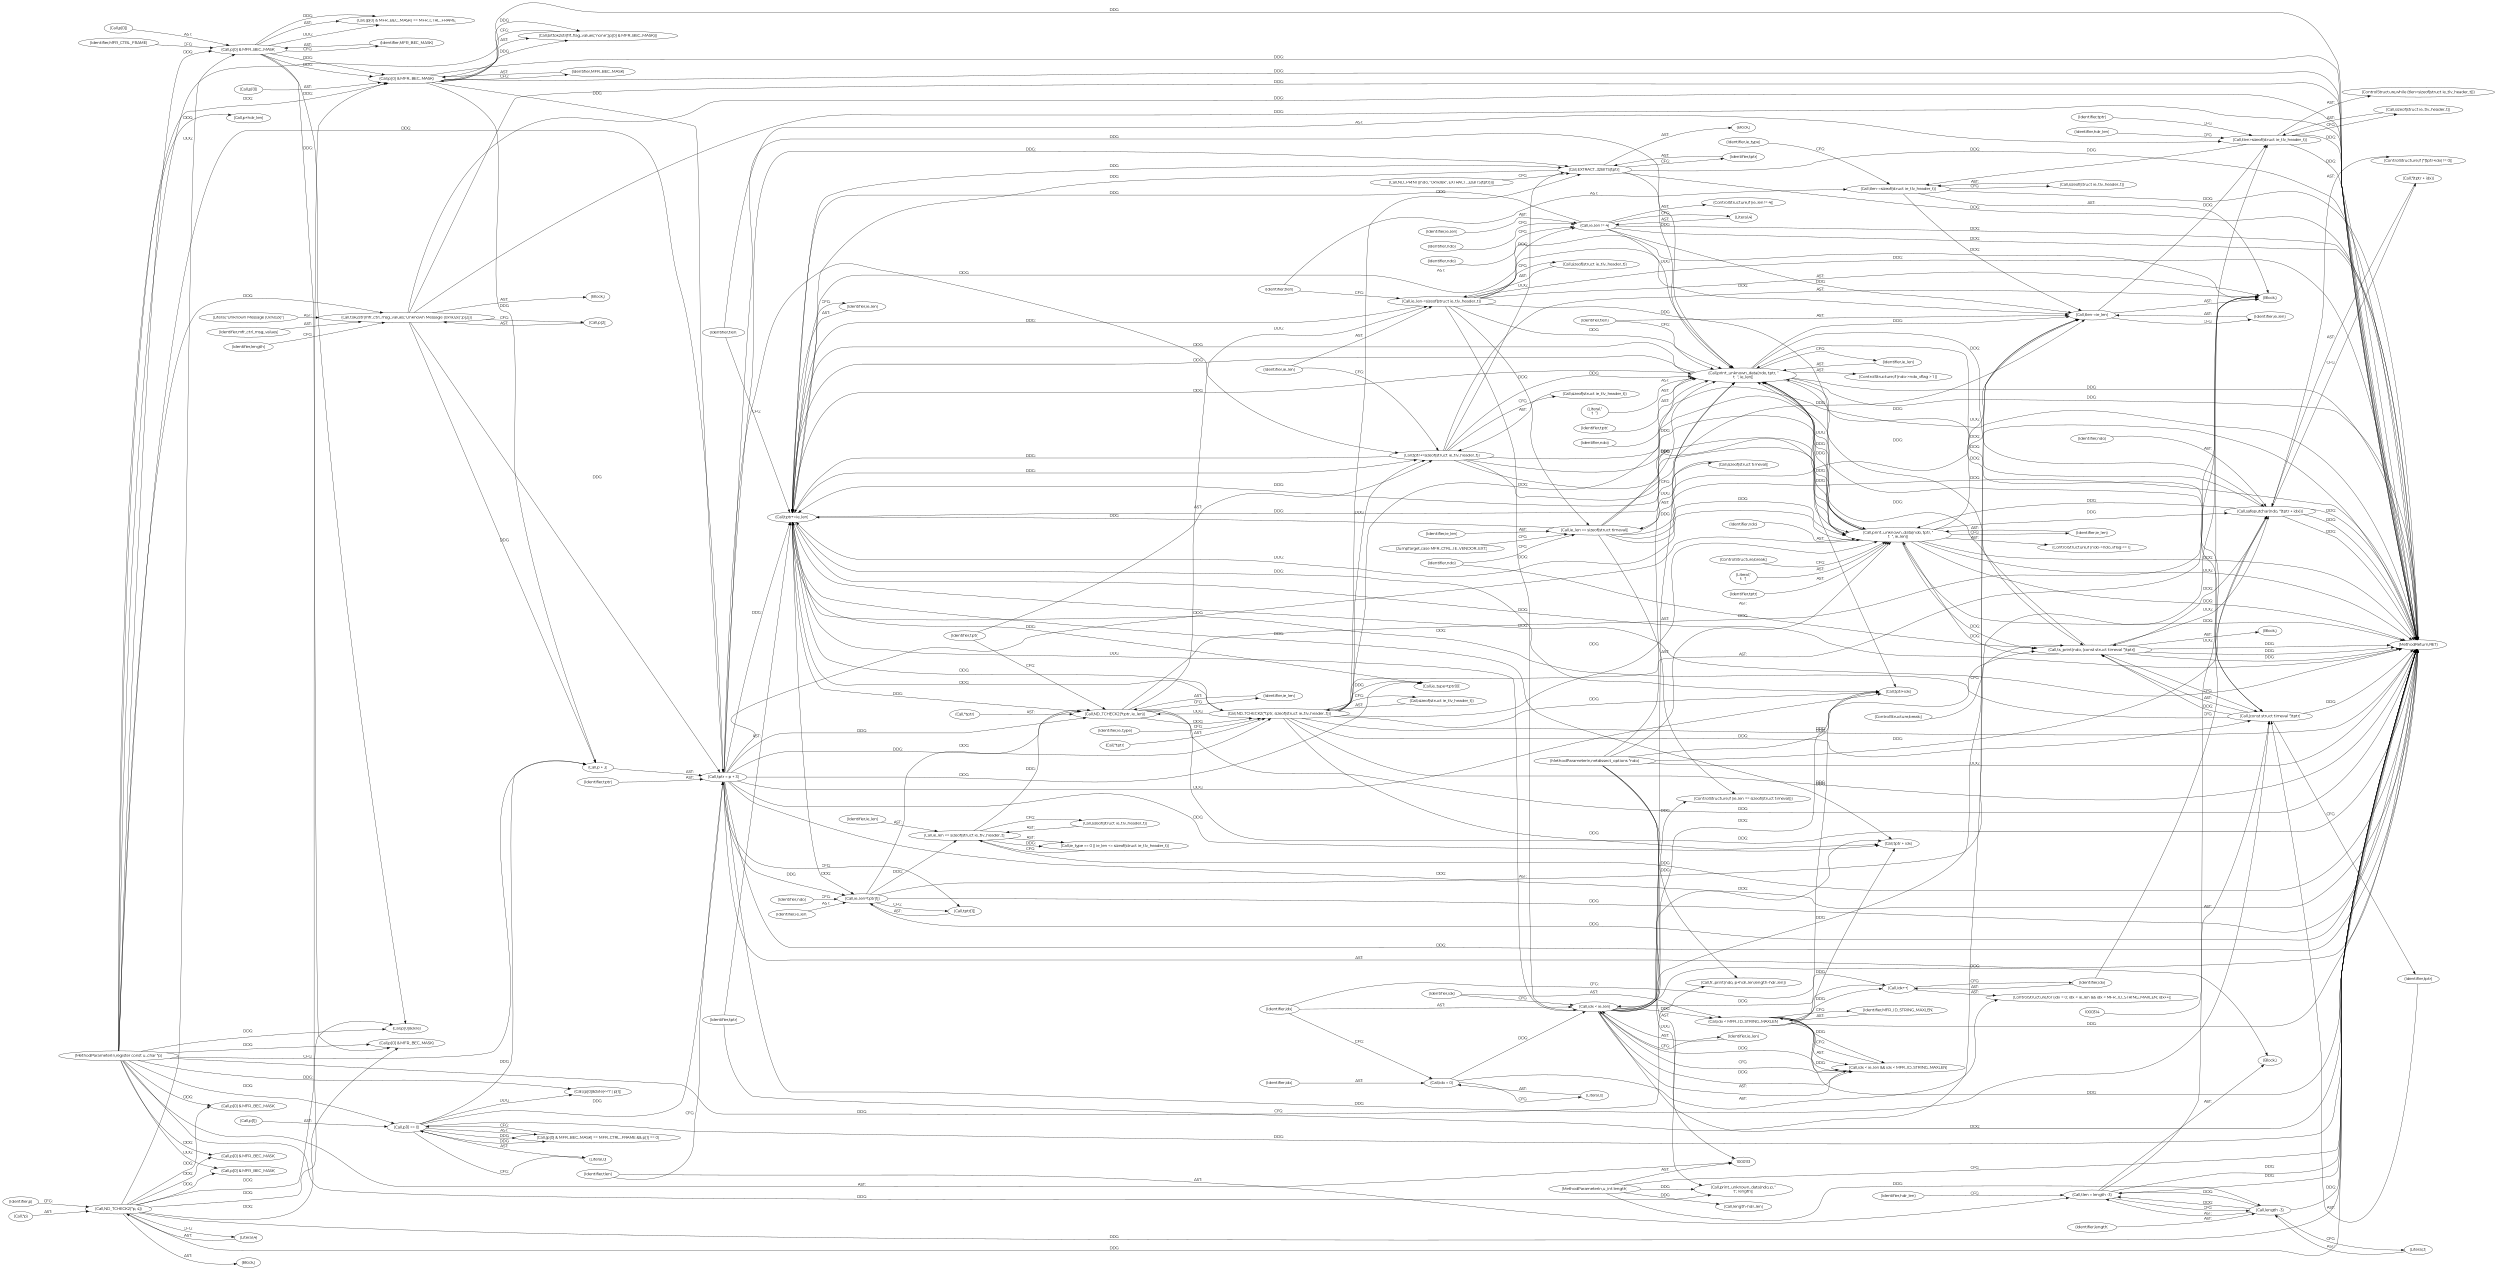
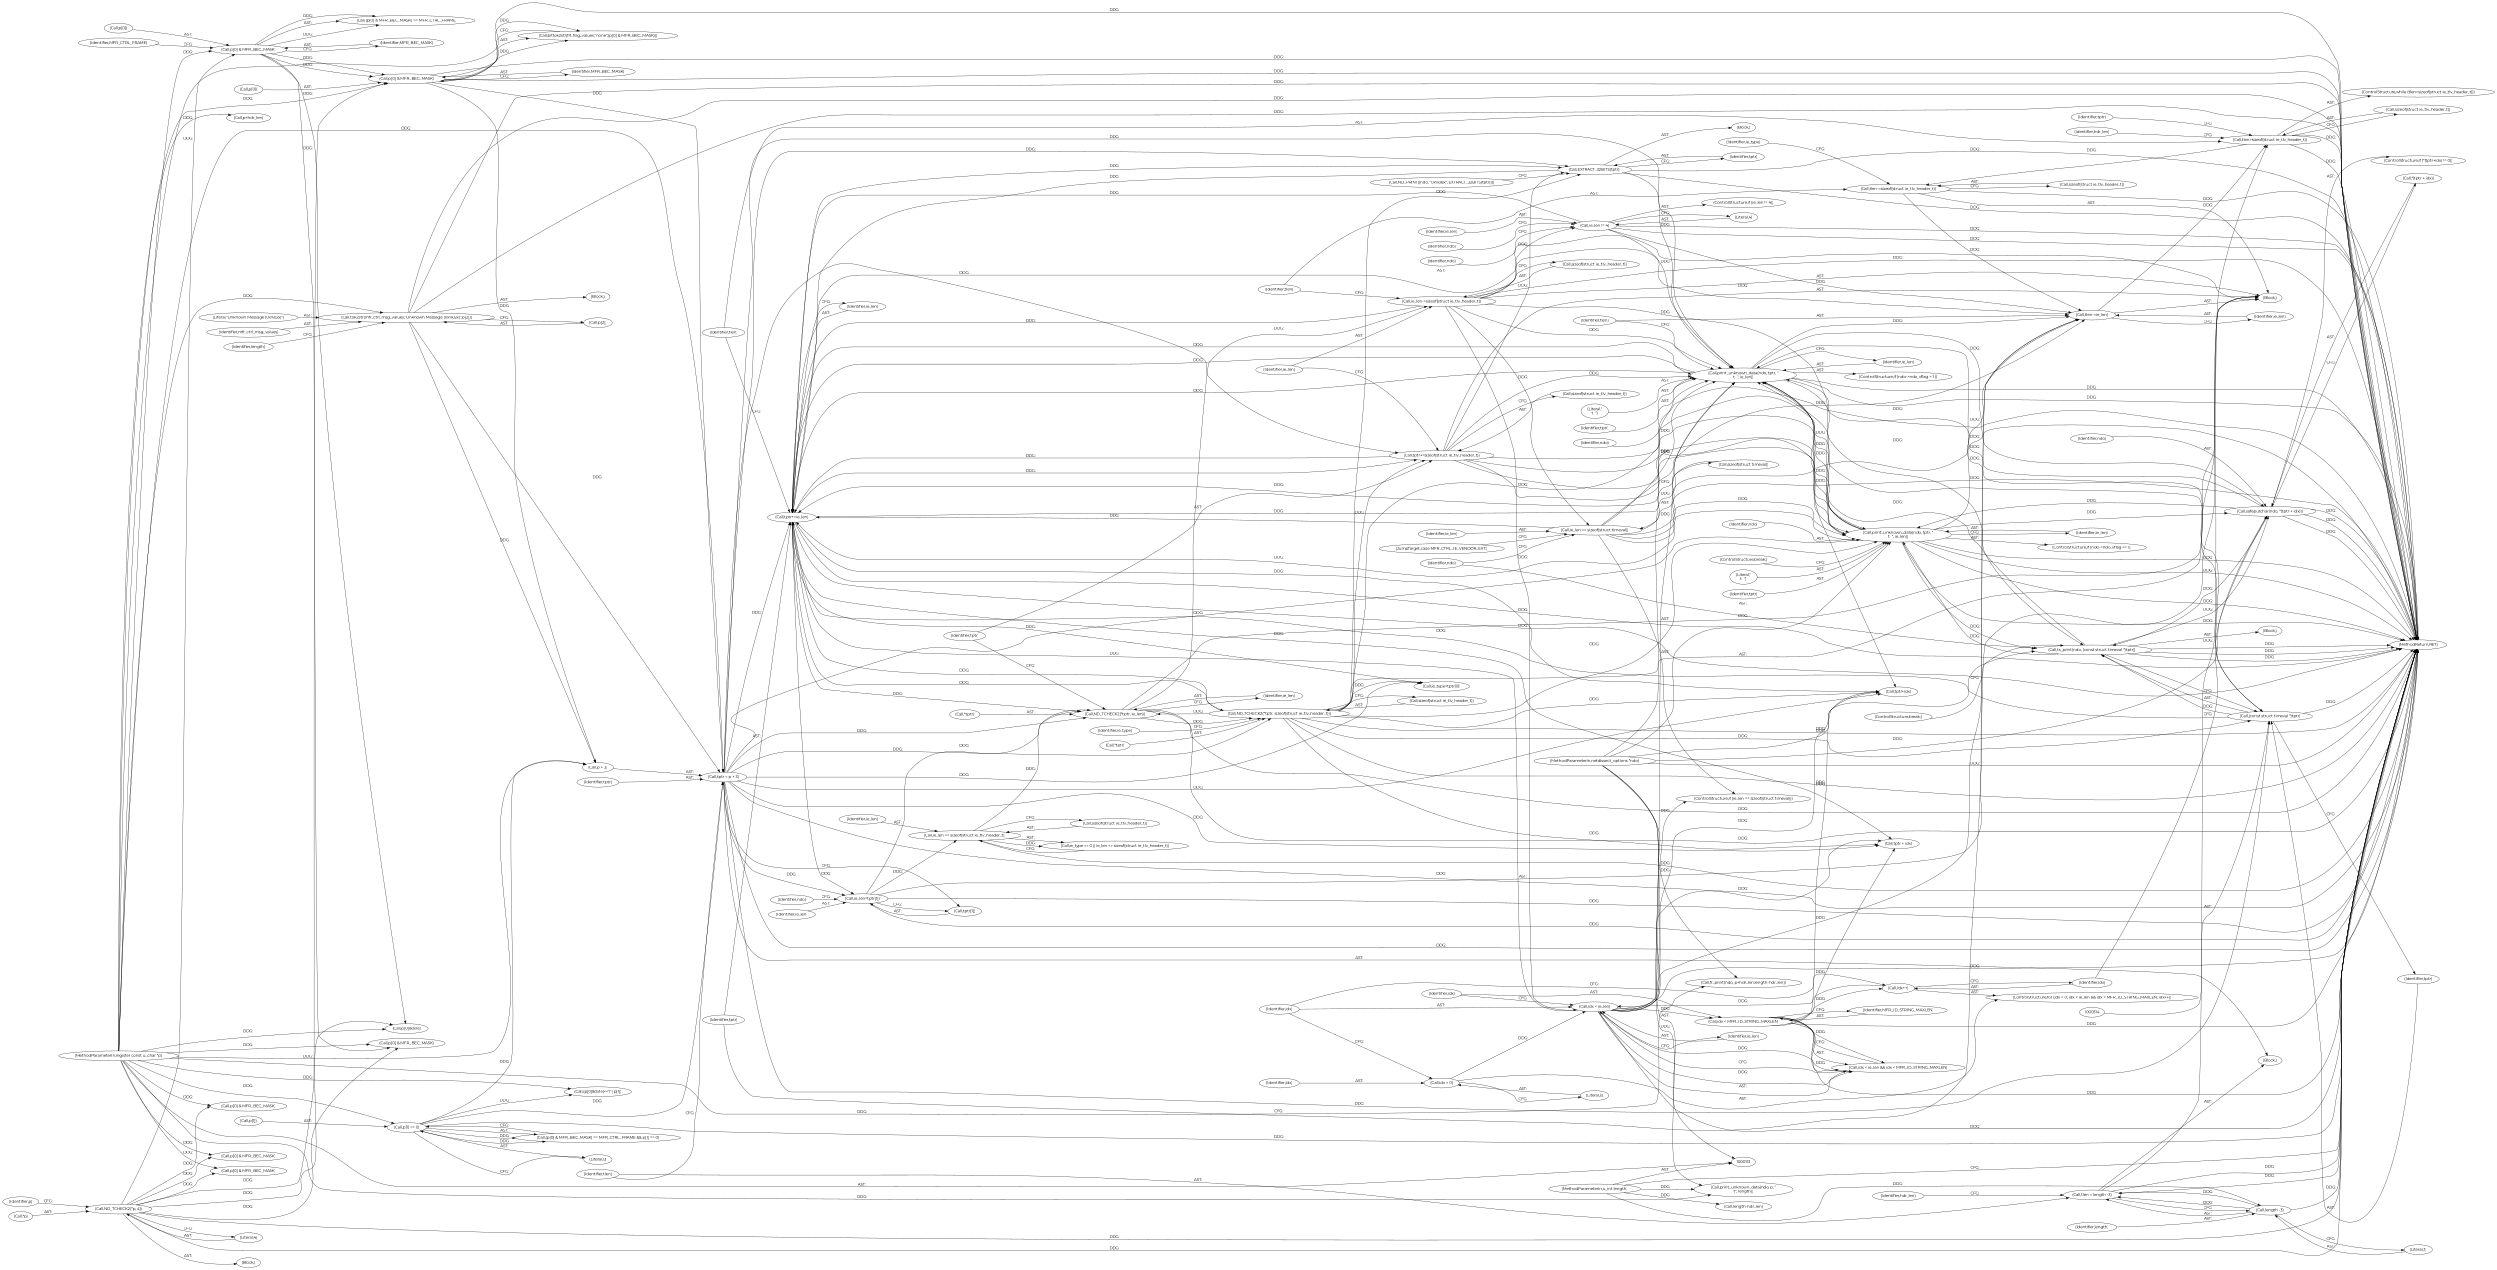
(308, 1056) -> (308, 1056)
